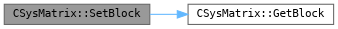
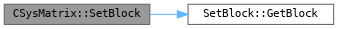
(261, 14) -> (261, 14)
